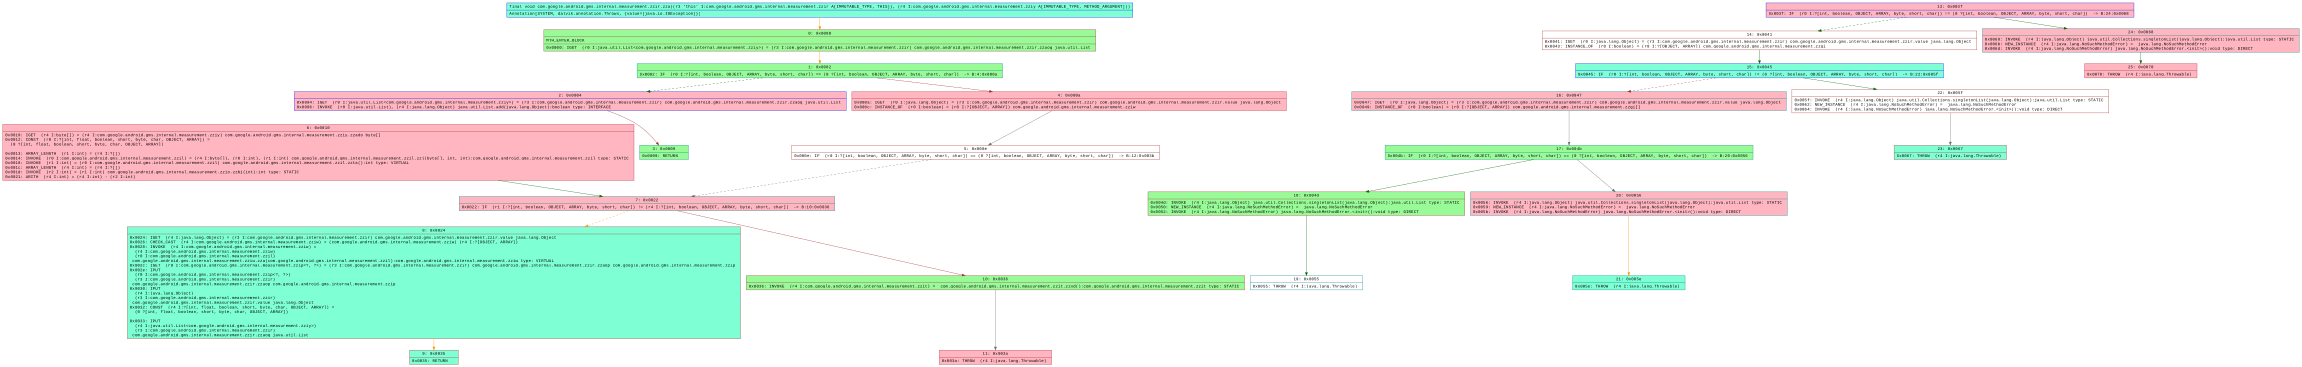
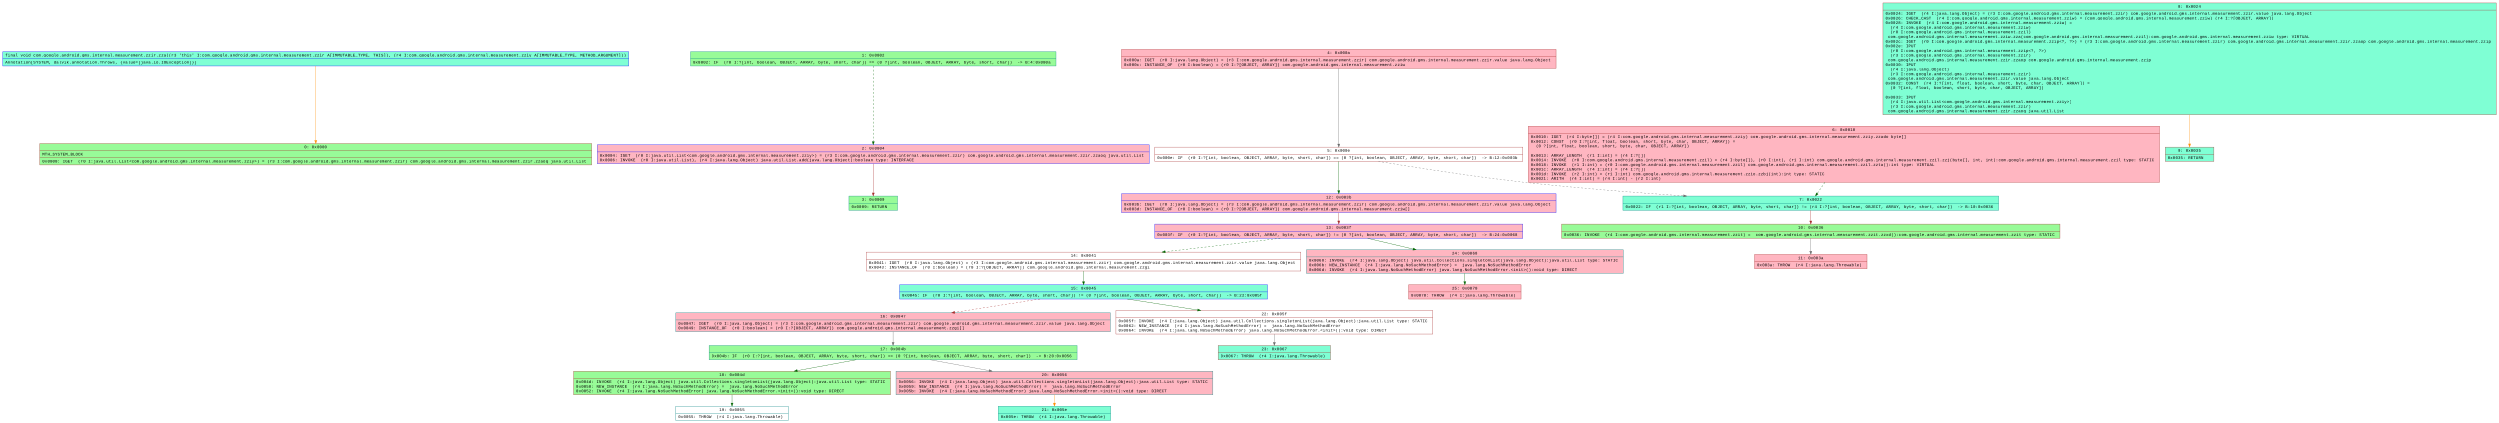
(566, 40) -> (63, 154)
(820, 56) -> none
(933, 85) -> none
(549, 188) -> (1821, 188)
none -> (1339, 203)
(647, 204) -> (1811, 203)
(608, 218) -> none
